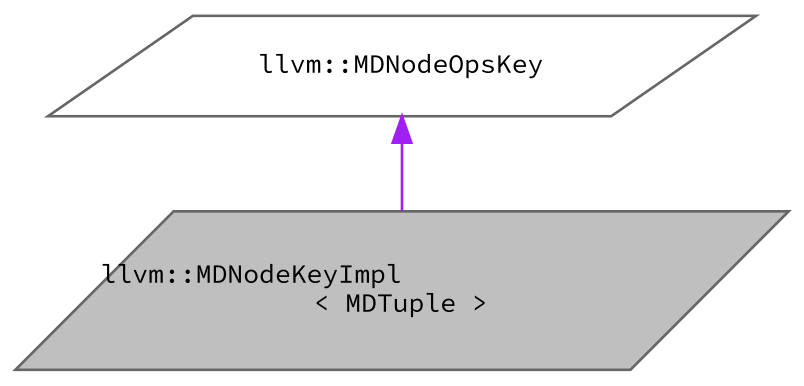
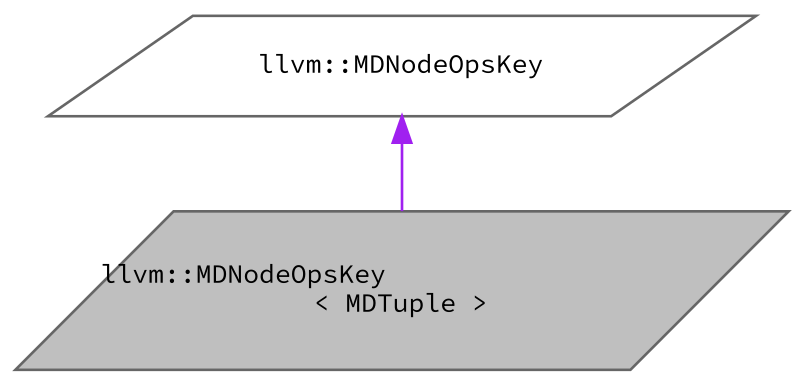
(402, 291) -> (402, 291)
